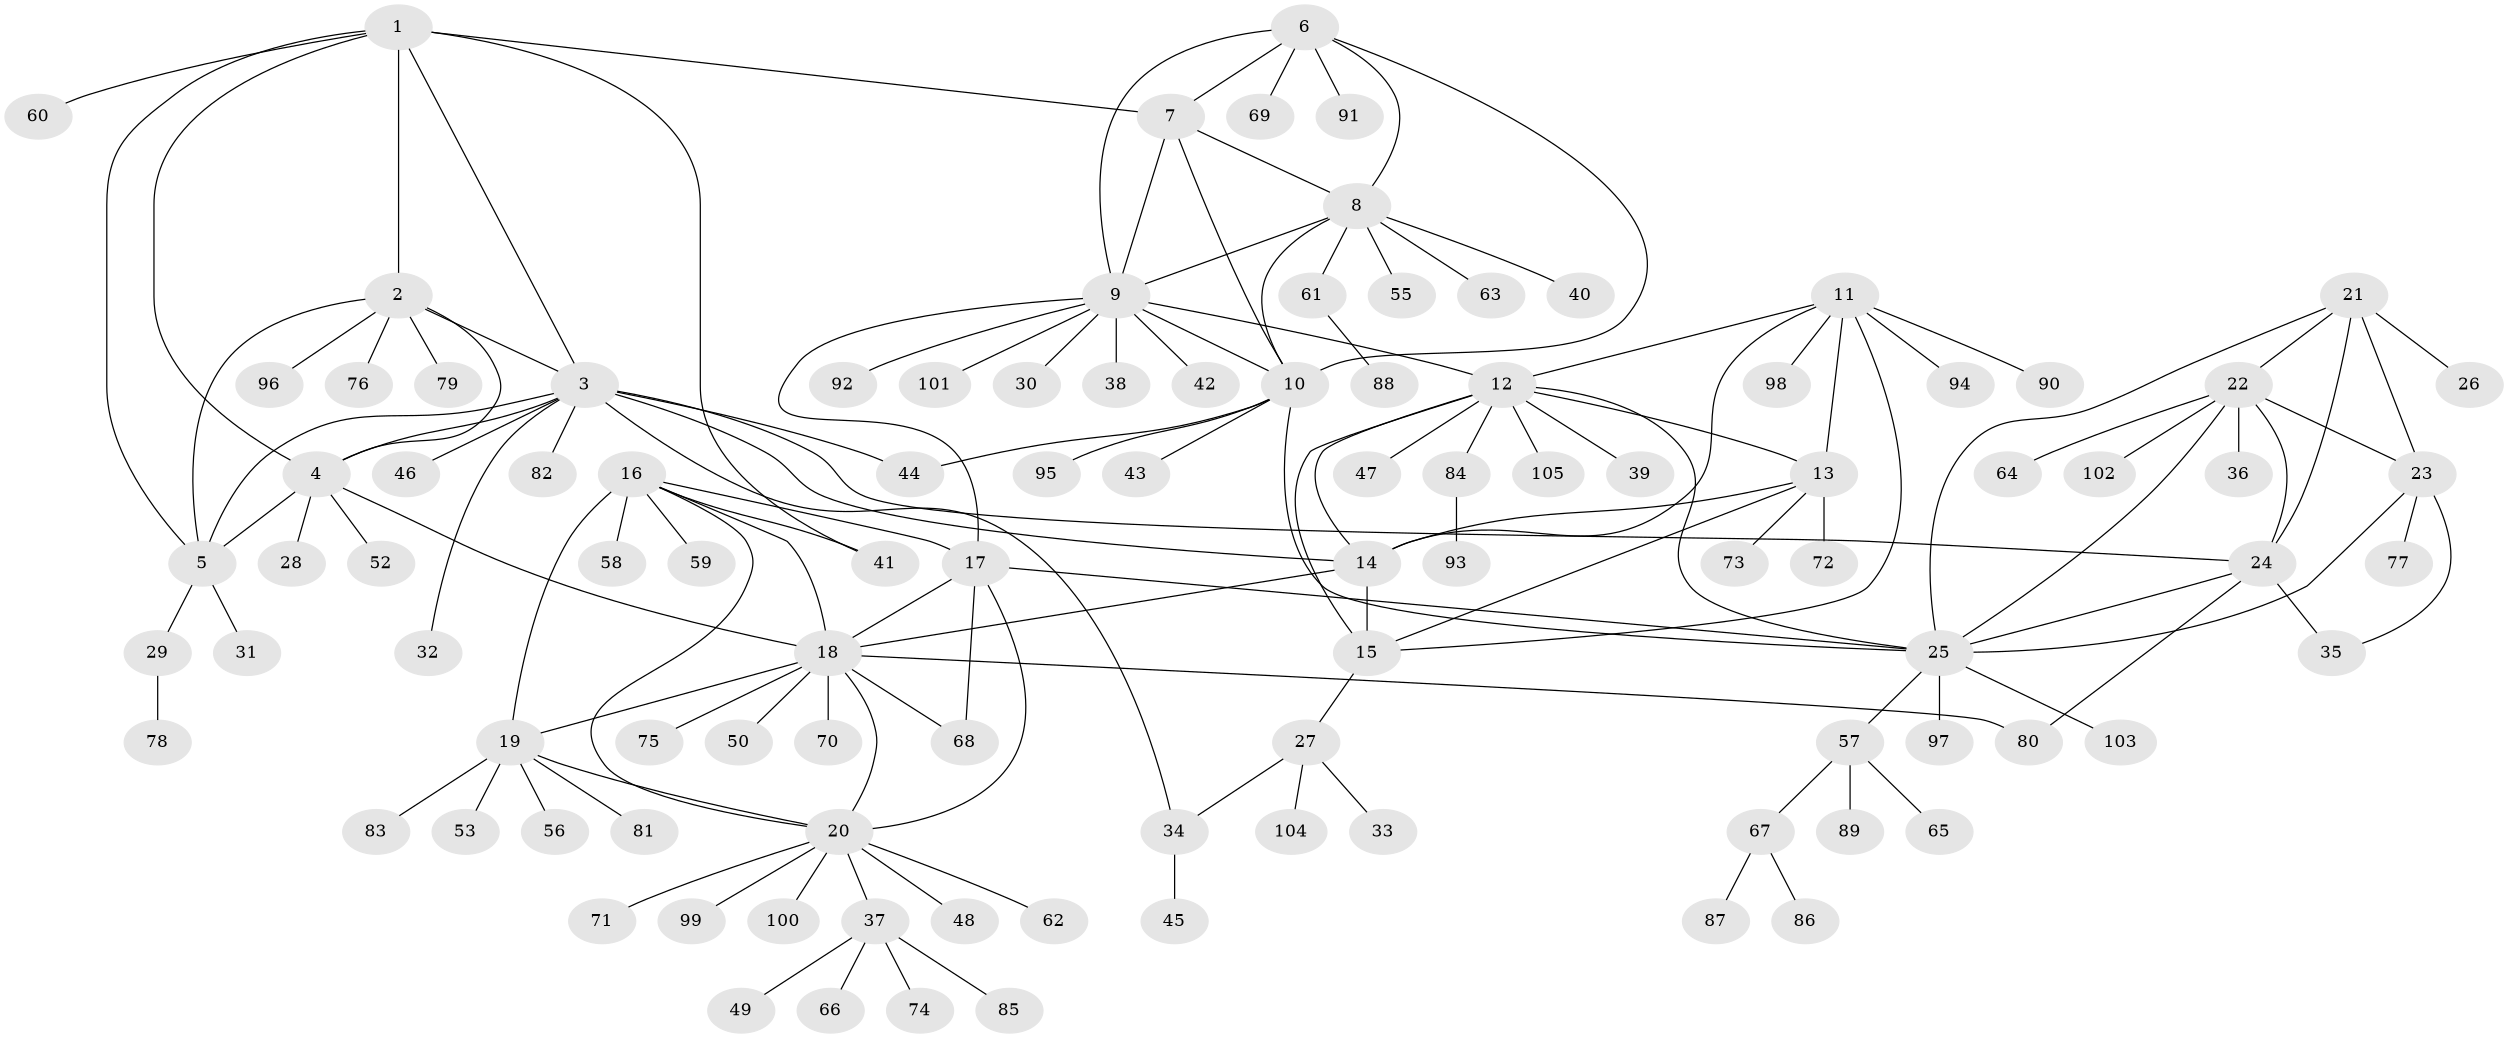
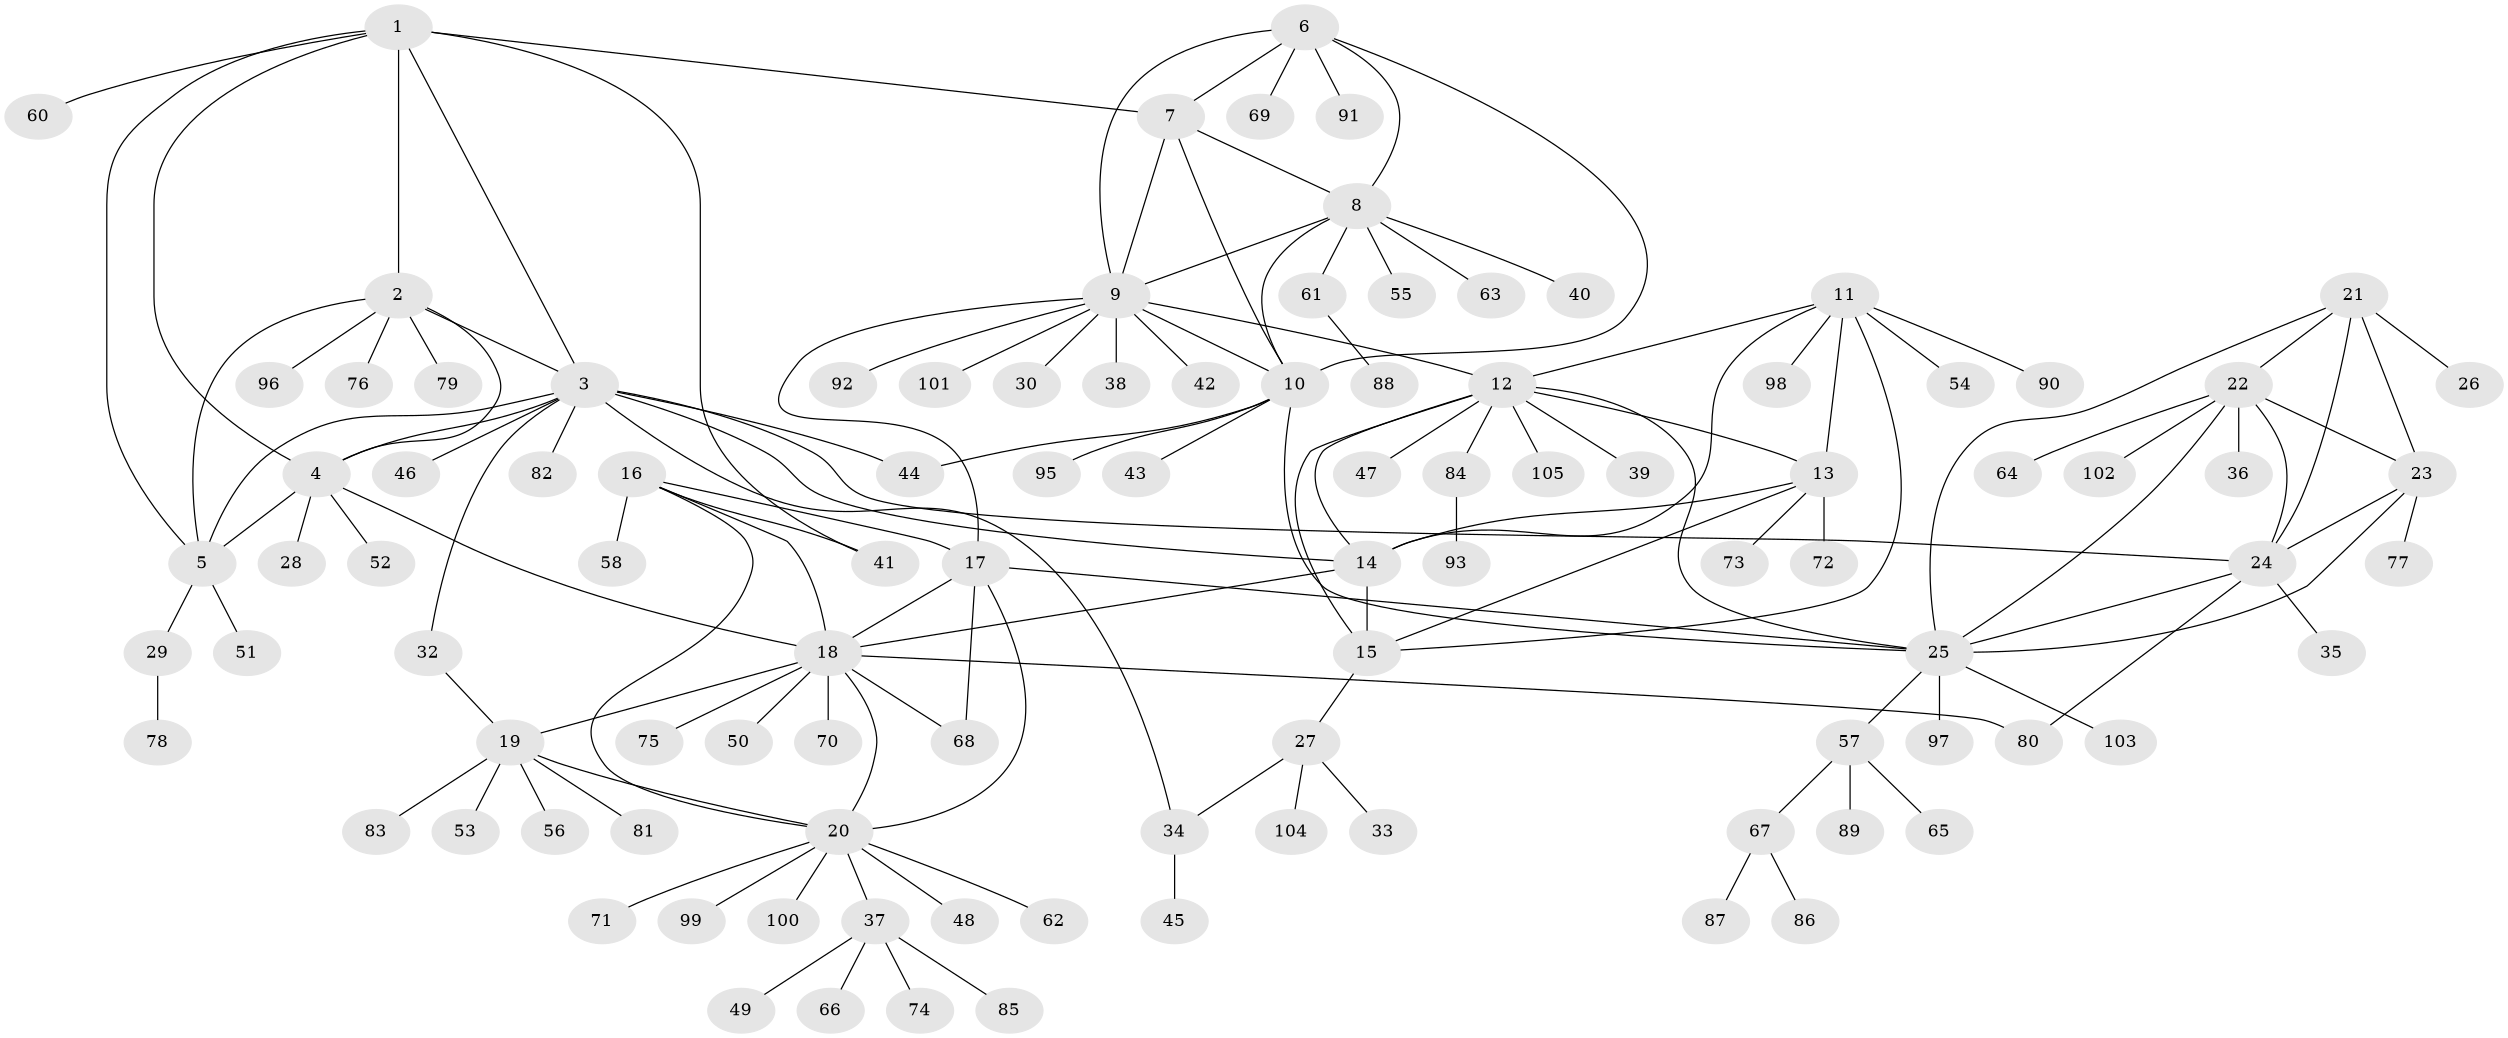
(1961, 385) -> (1961, 385)
(702, 564) -> none
(2442, 589) -> (2342, 519)
(542, 597) -> (469, 698)
(247, 653) -> (247, 653)
